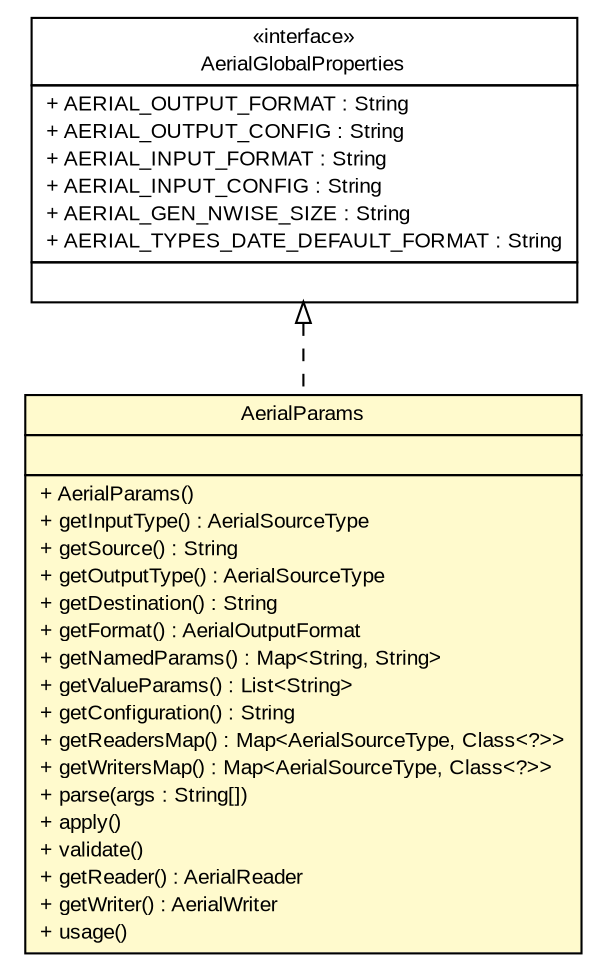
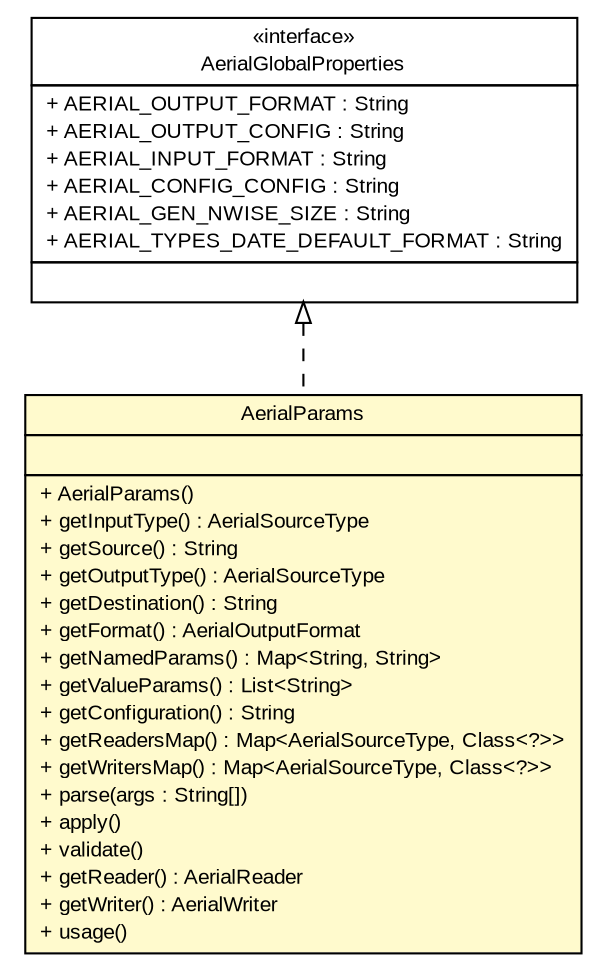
(215, 186) -> (223, 186)
